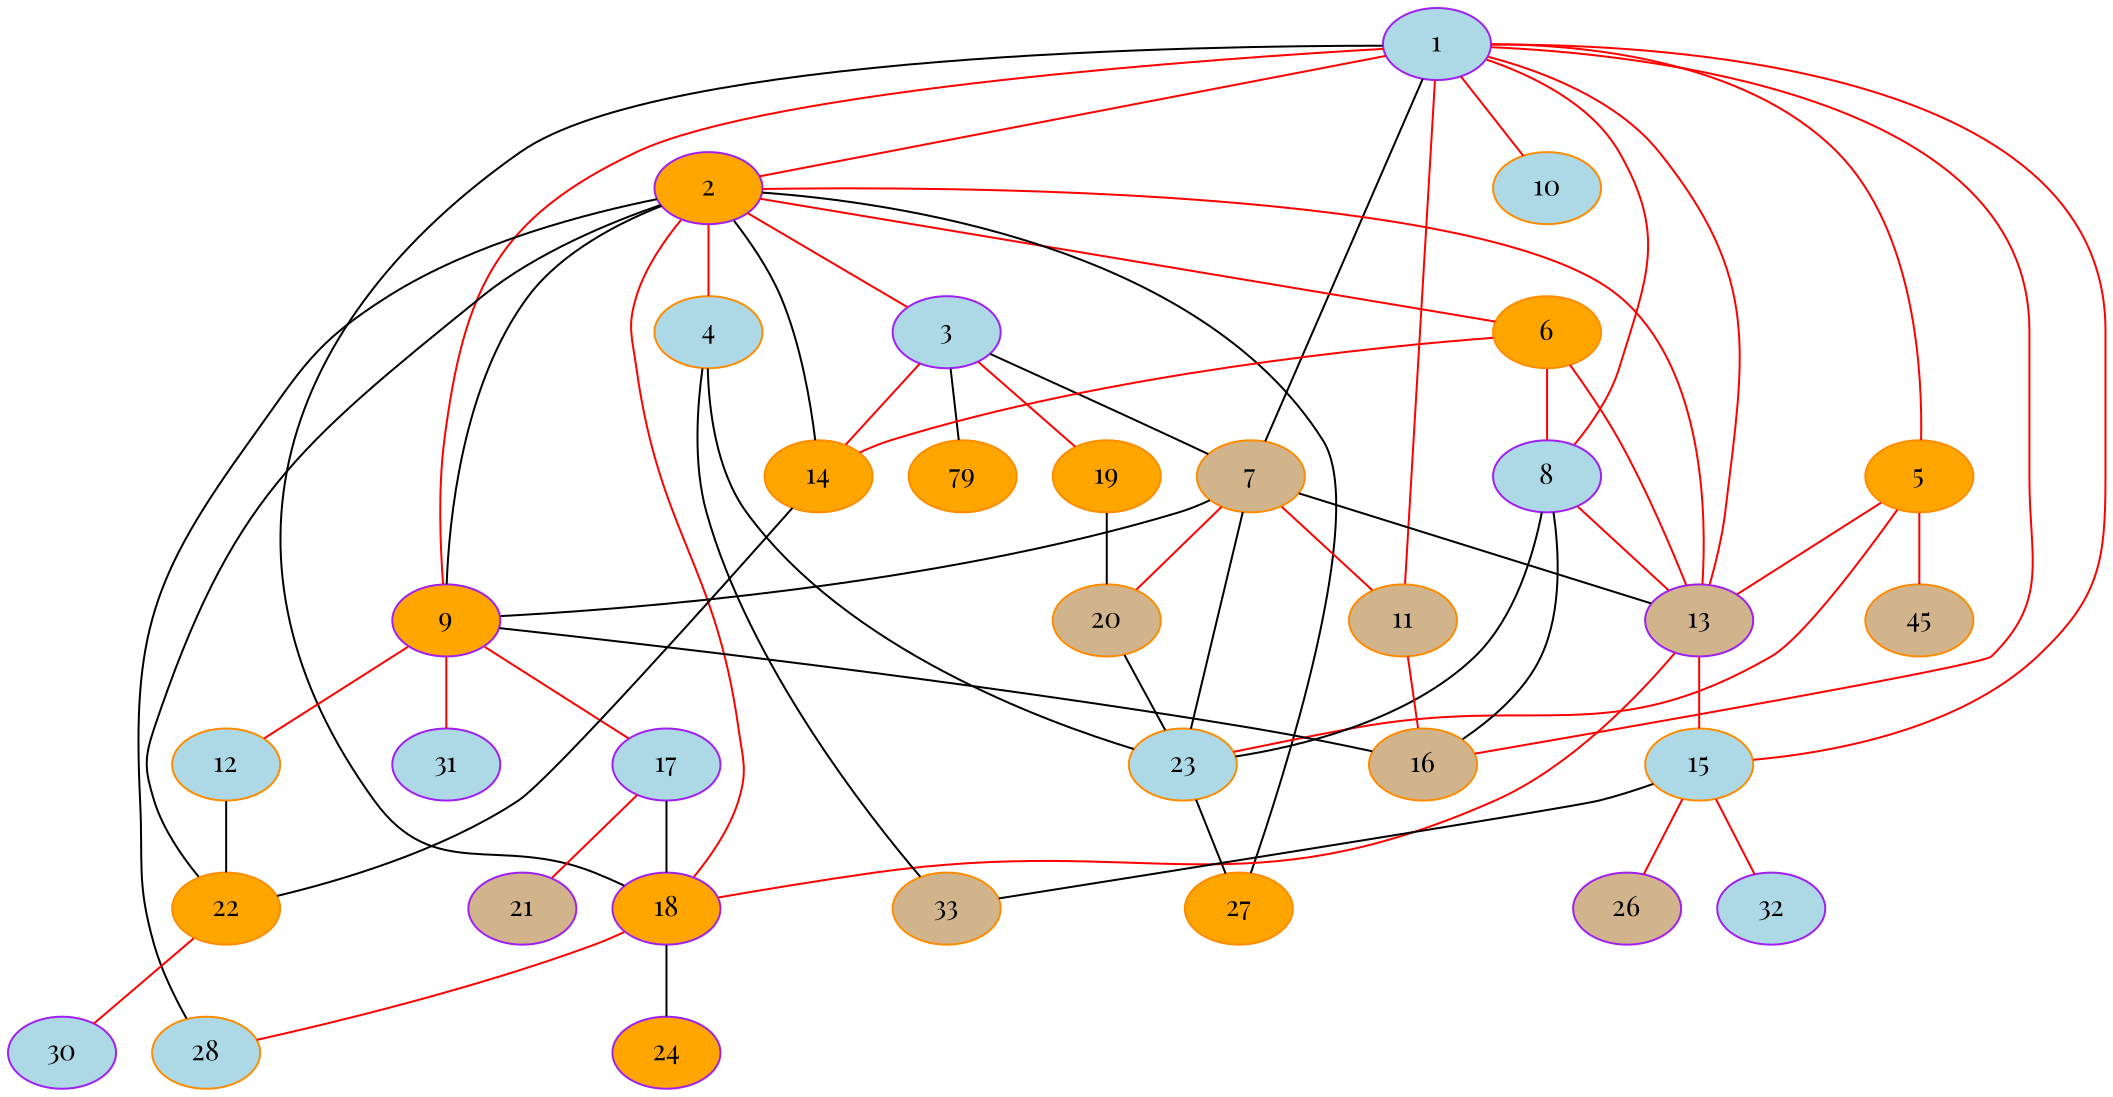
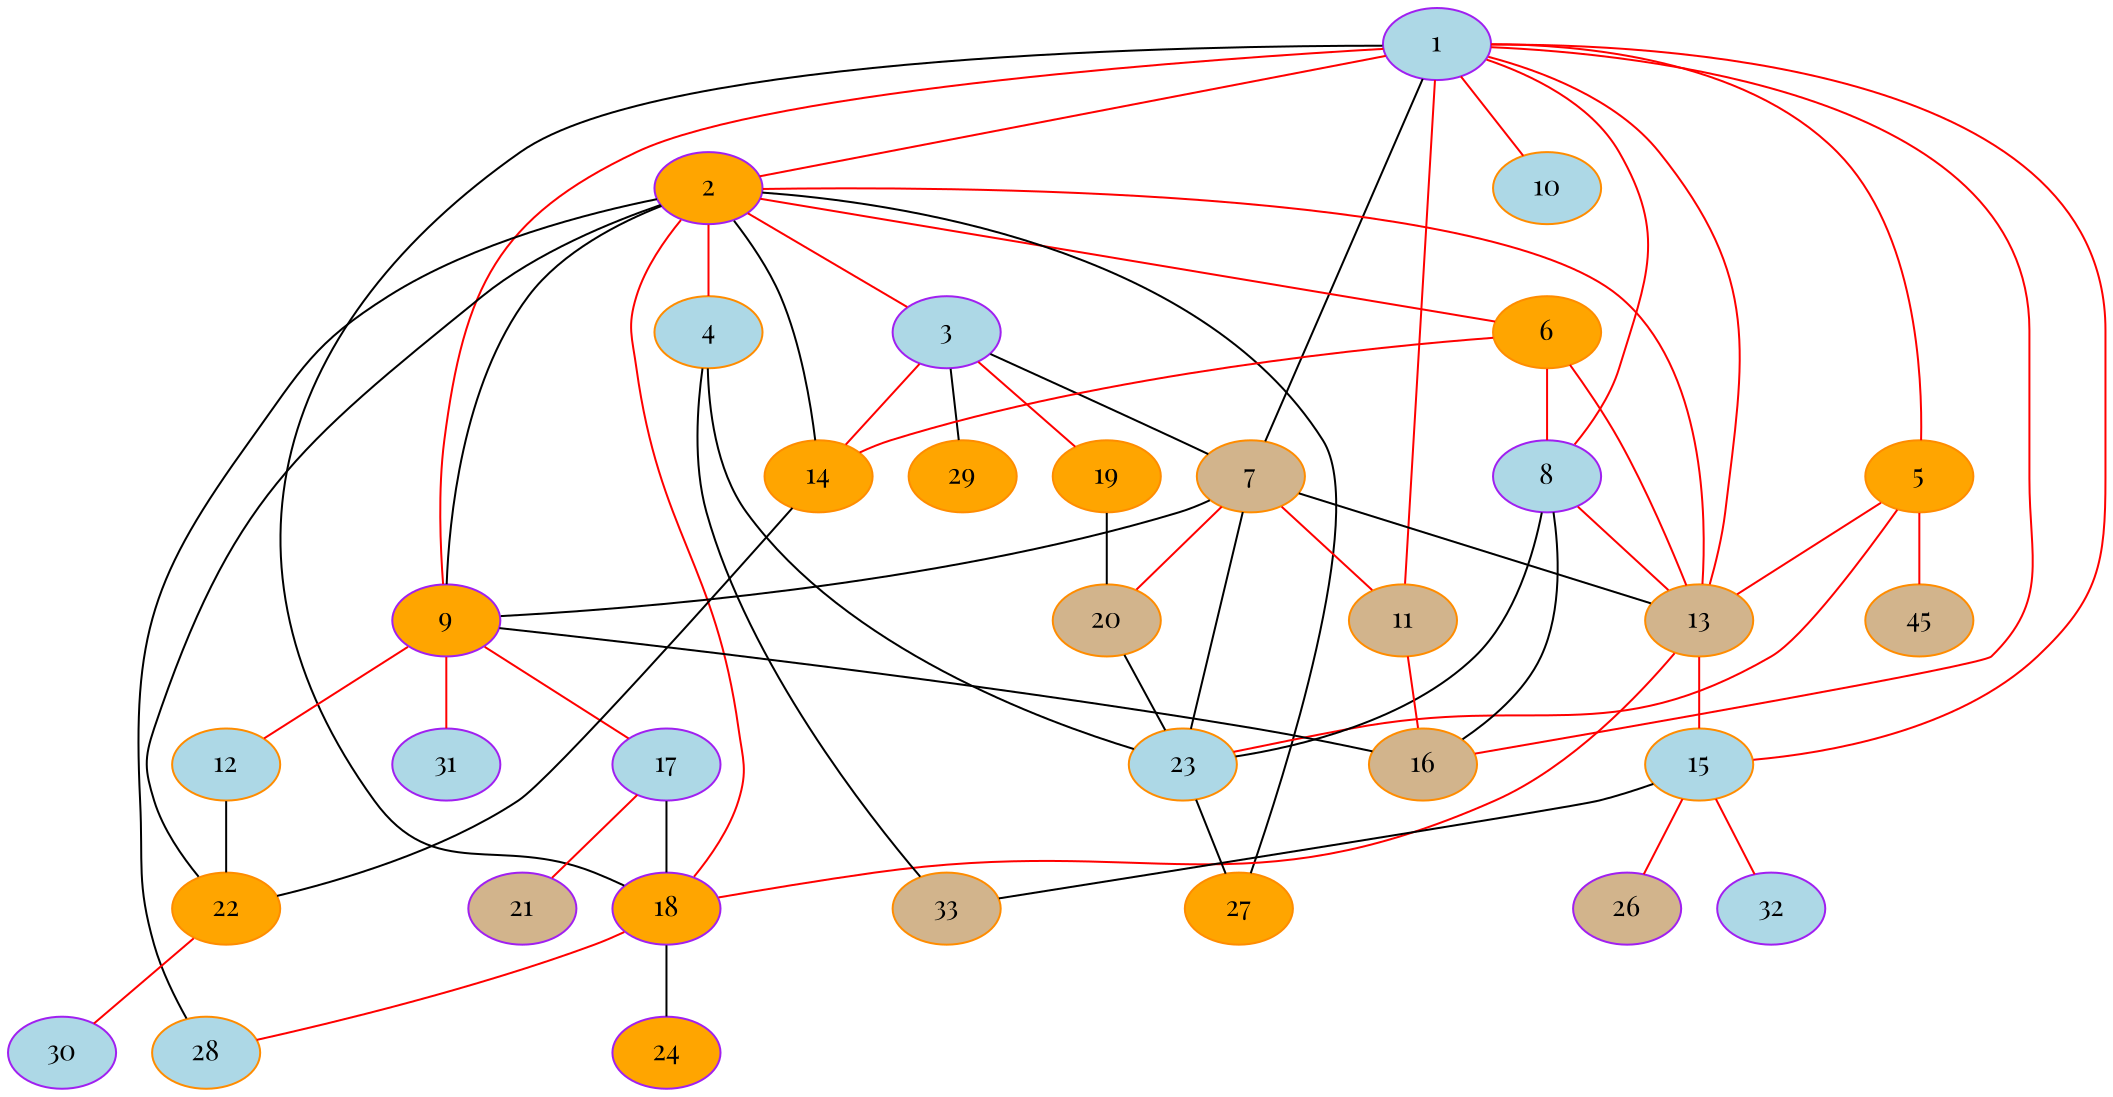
(963, 476) -> (963, 476)
(1699, 620) -> (1699, 620)
